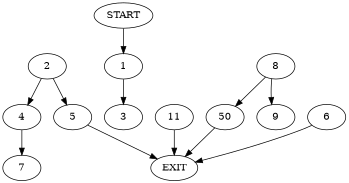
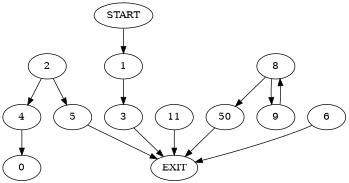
none -> (281, 95)
none -> (146, 140)
(22, 168) -> (22, 168)
